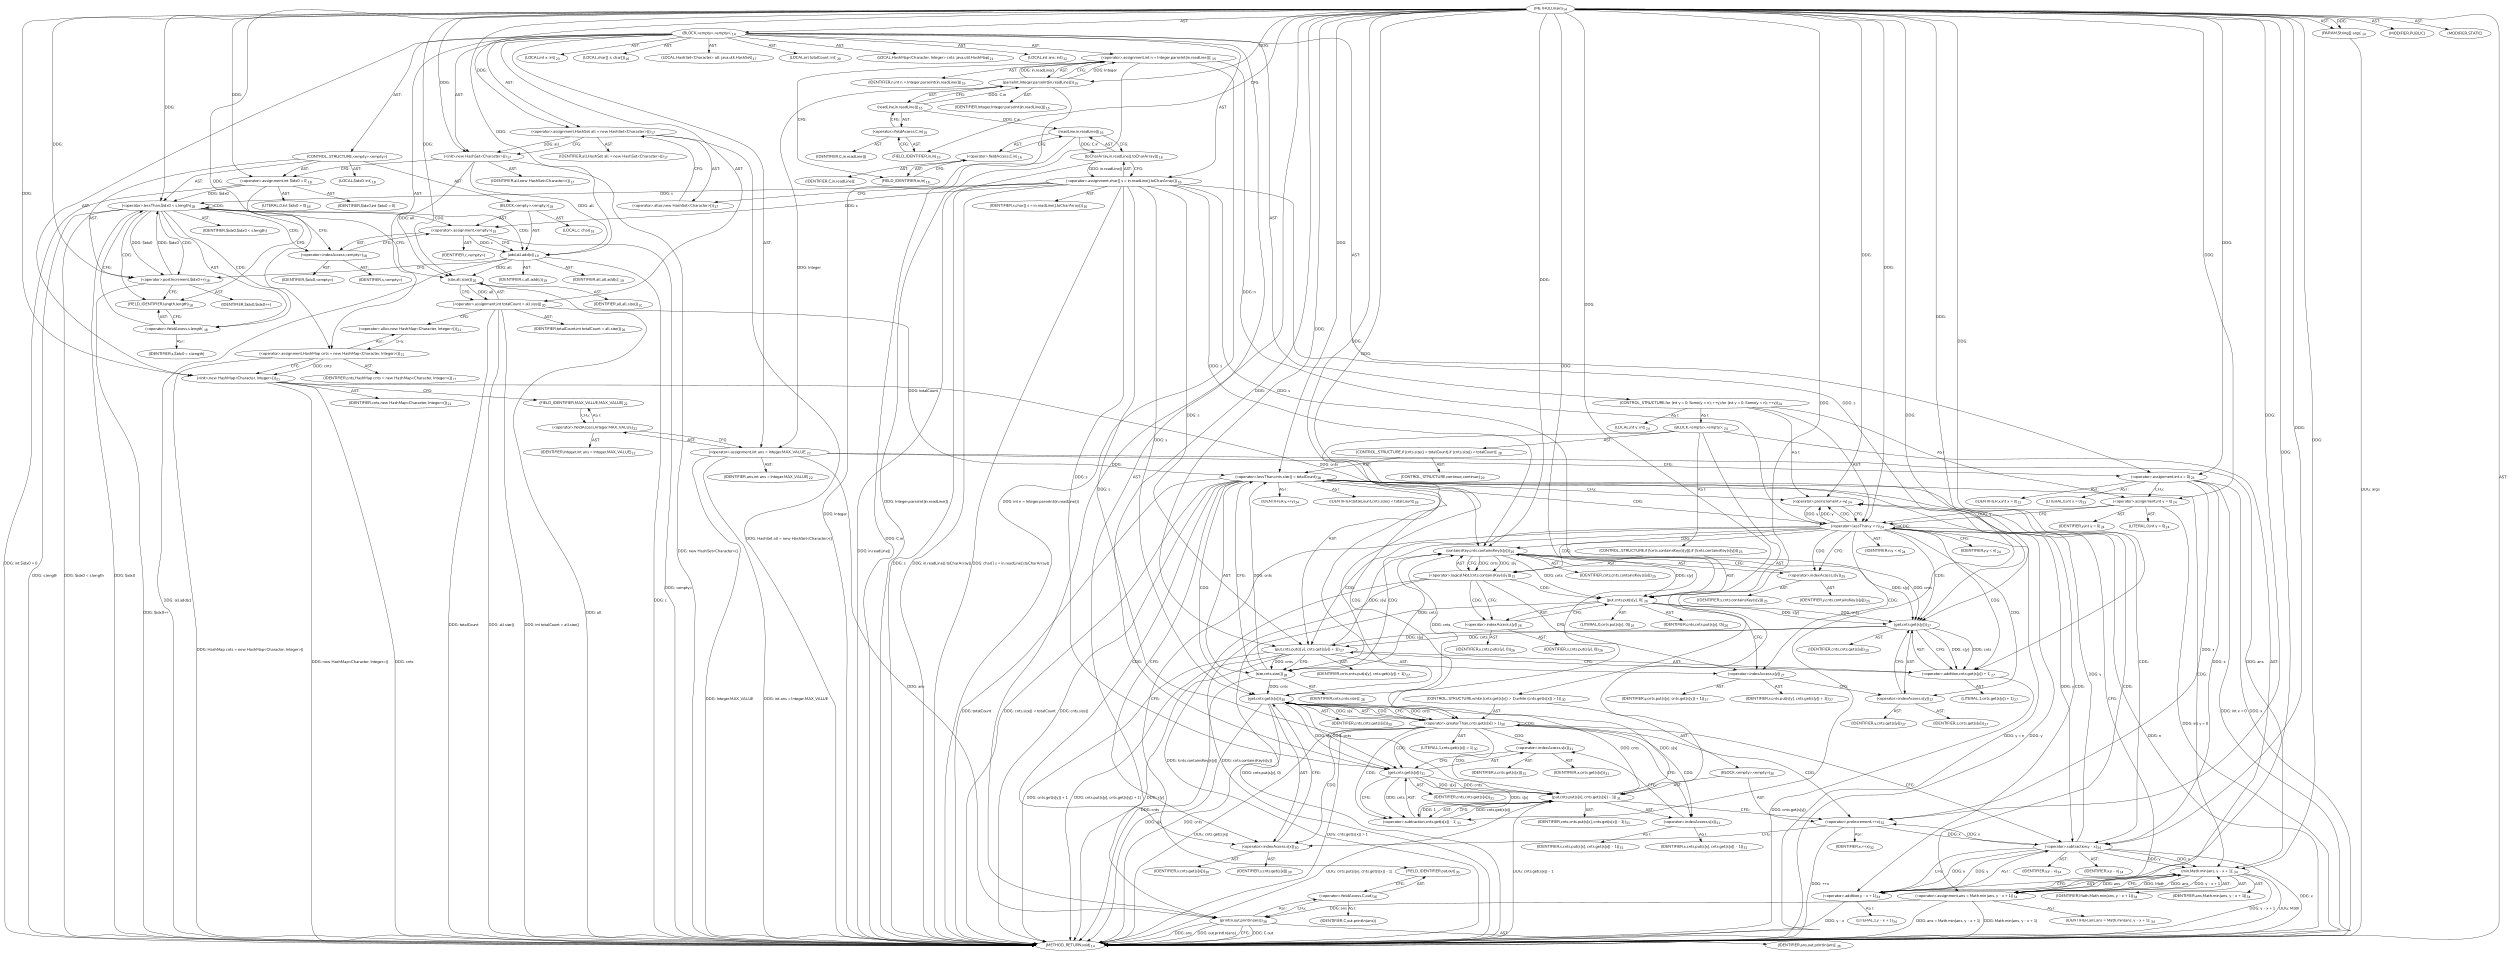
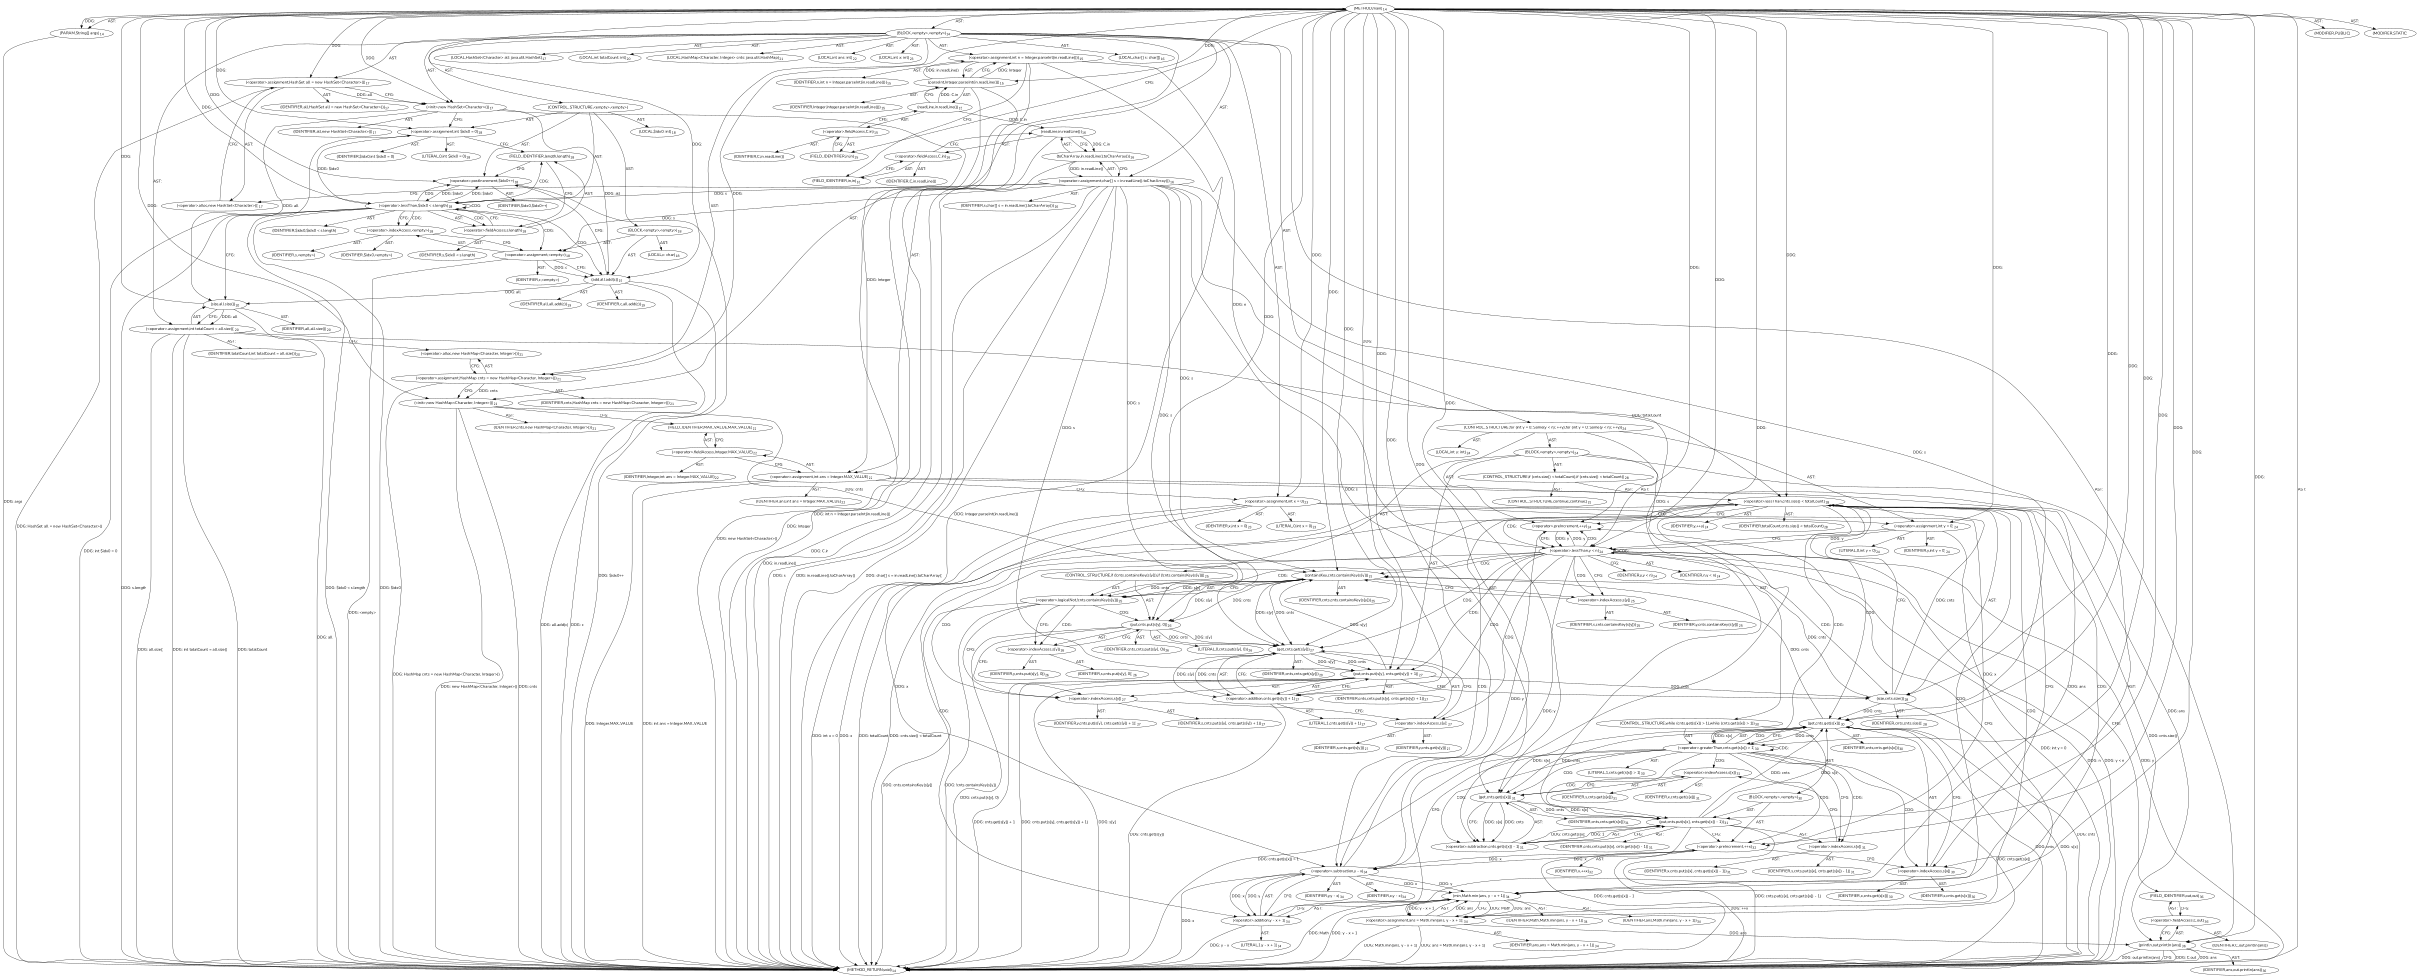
(841, 12) -> (560, 10)
(210, 191) -> (322, 151)
(169, 291) -> (514, 168)
